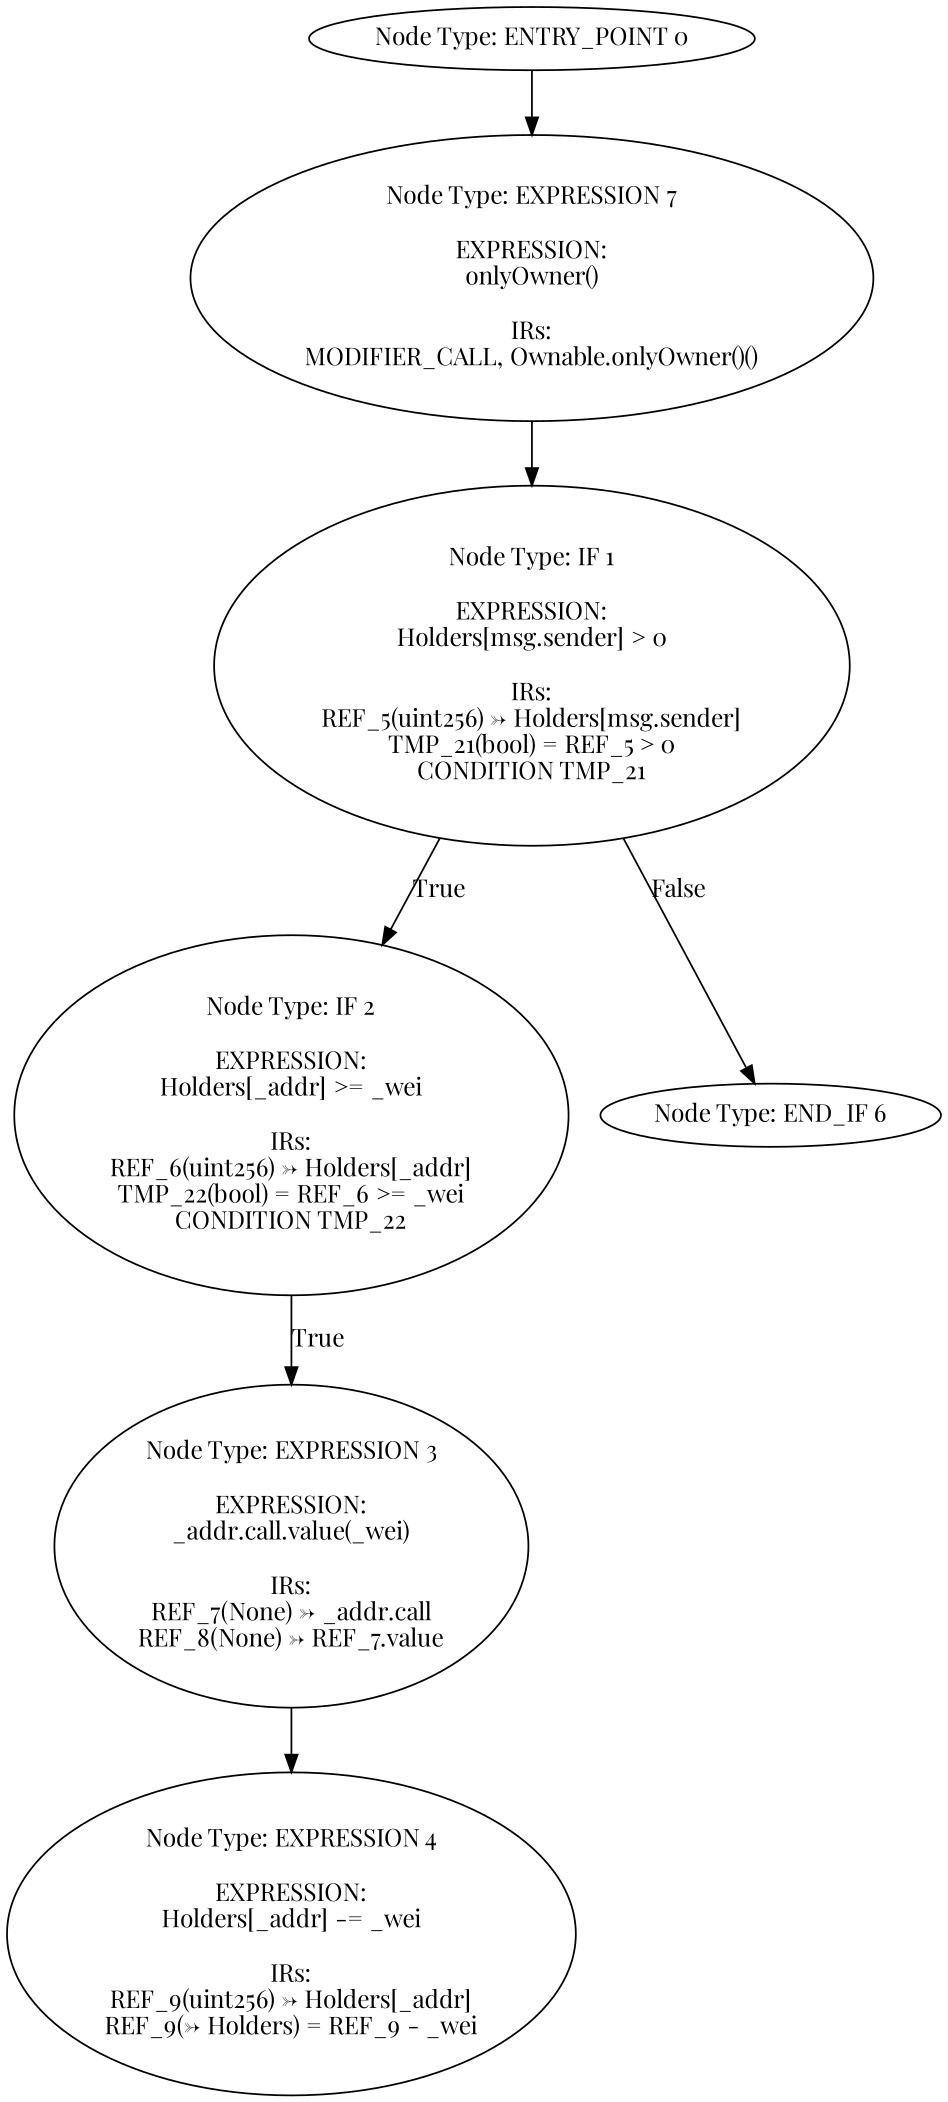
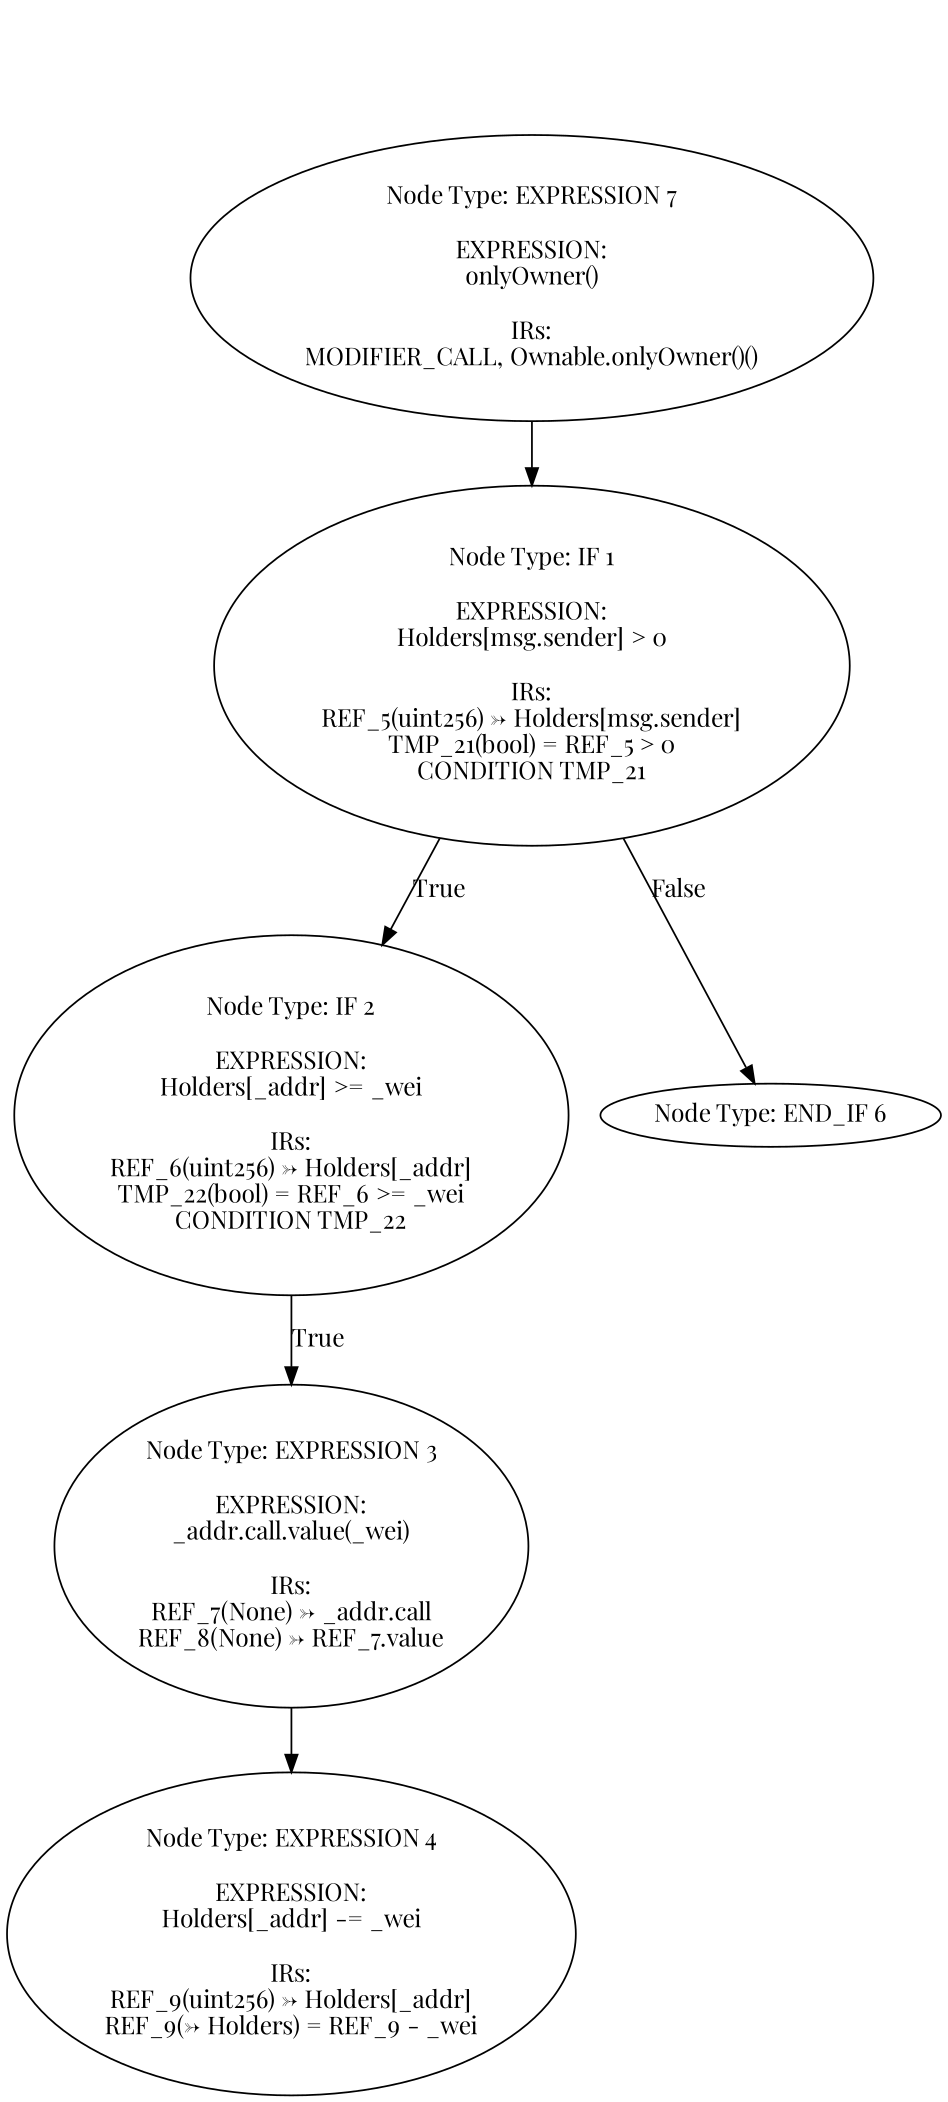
(532, 39) -> none
